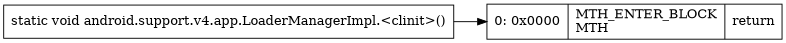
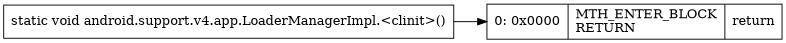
(592, 28) -> (605, 28)
